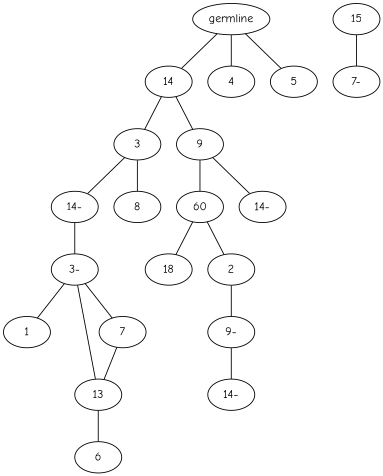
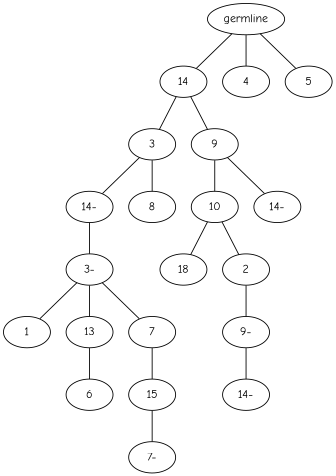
(200, 207) -> (215, 207)
(110, 363) -> (152, 364)
